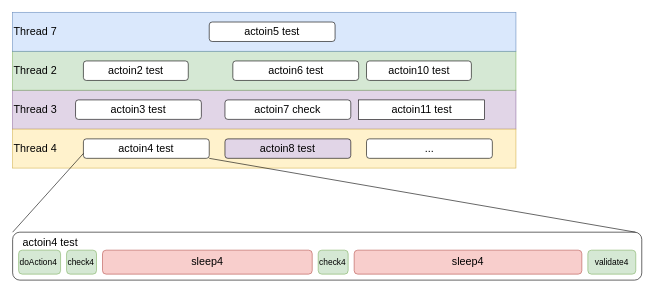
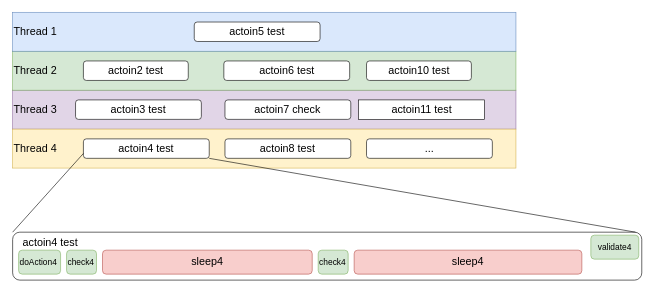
(36, 32) -> (36, 32)
(272, 32) -> (257, 32)
(296, 71) -> (287, 71)
(288, 149) -> (288, 149)
(612, 263) -> (615, 248)
